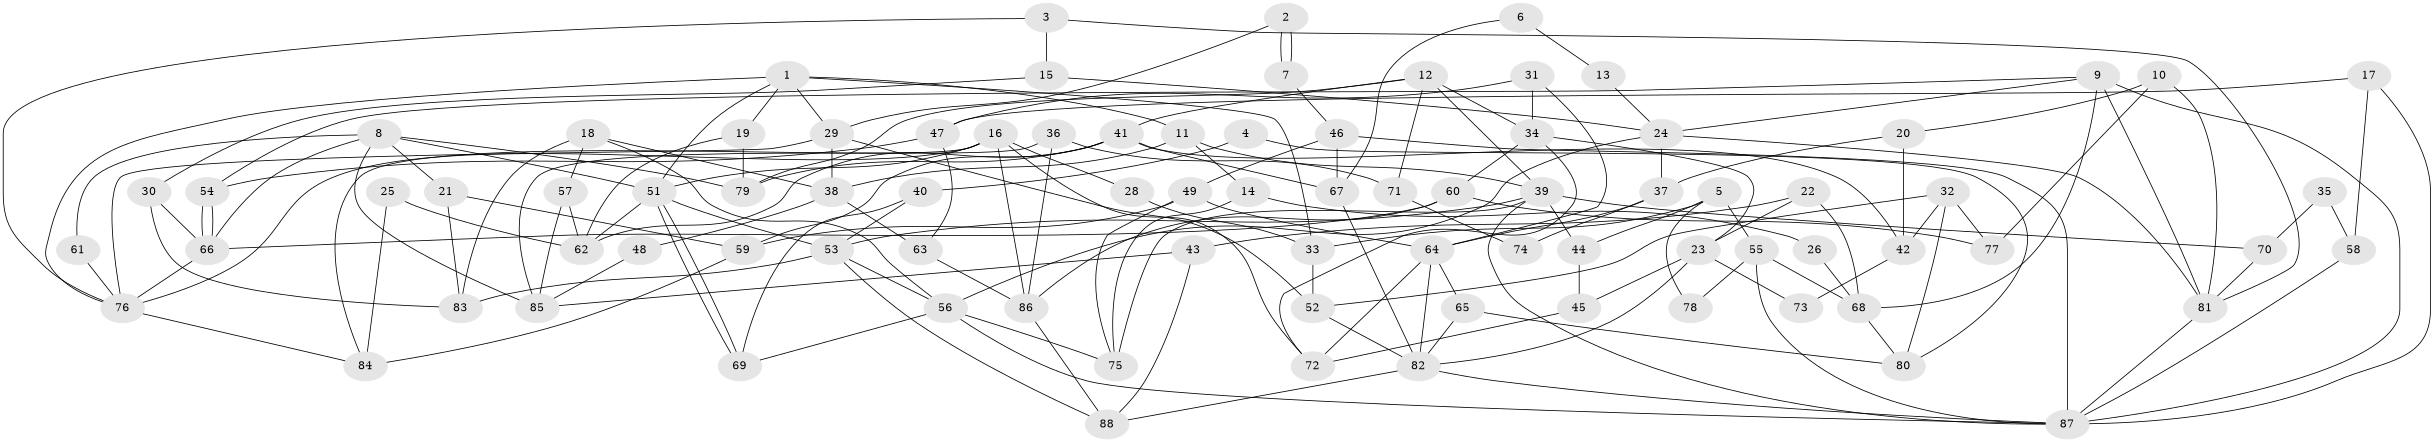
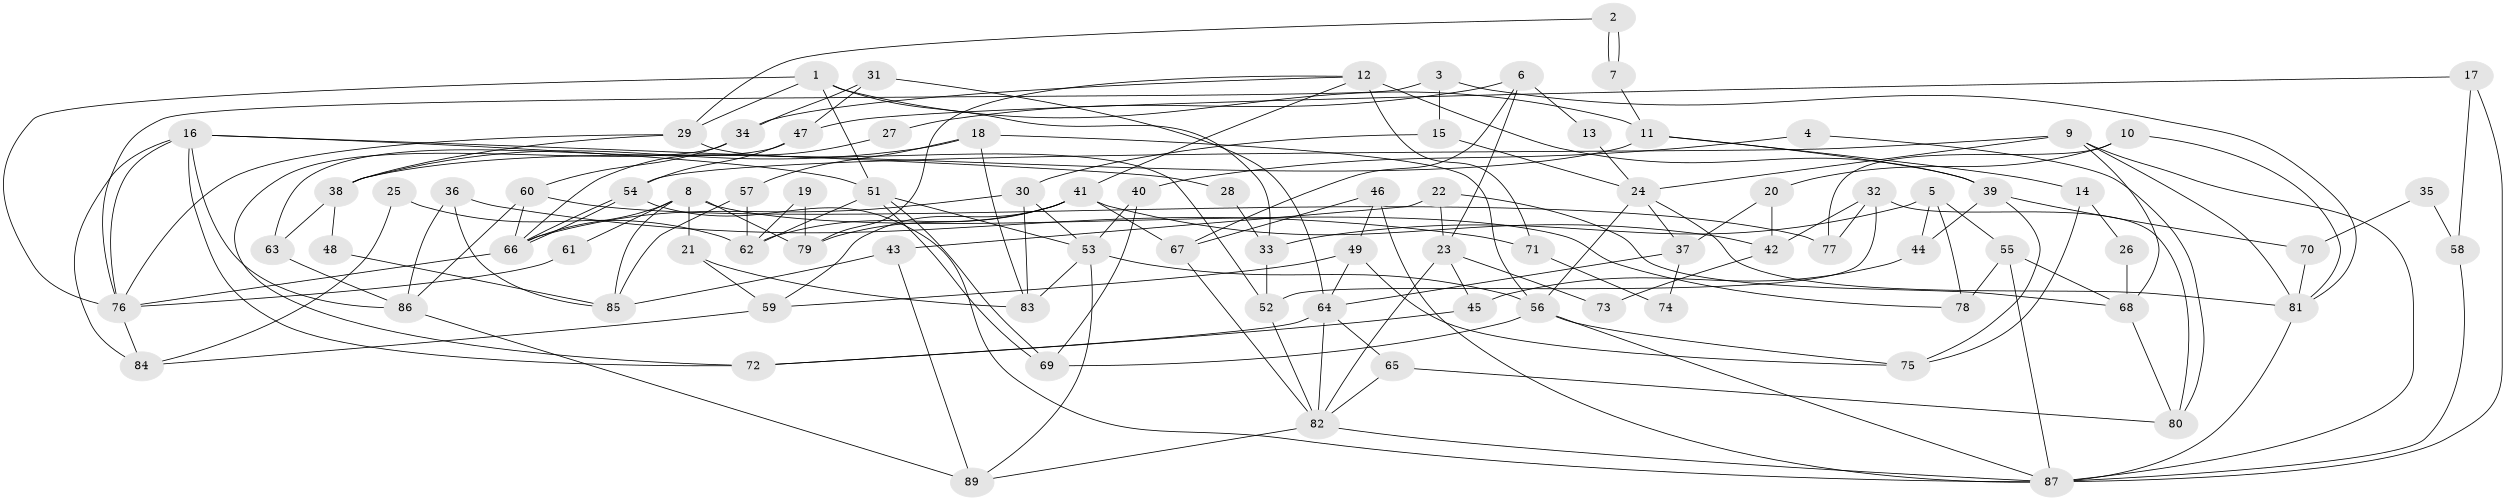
(765, 105) -> none
(1312, 105) -> (1633, 109)
none -> (890, 134)
(1699, 161) -> (1483, 176)
(541, 166) -> (1360, 218)
(1254, 222) -> (1051, 217)
(1712, 385) -> (1289, 439)
(1107, 424) -> (972, 483)
